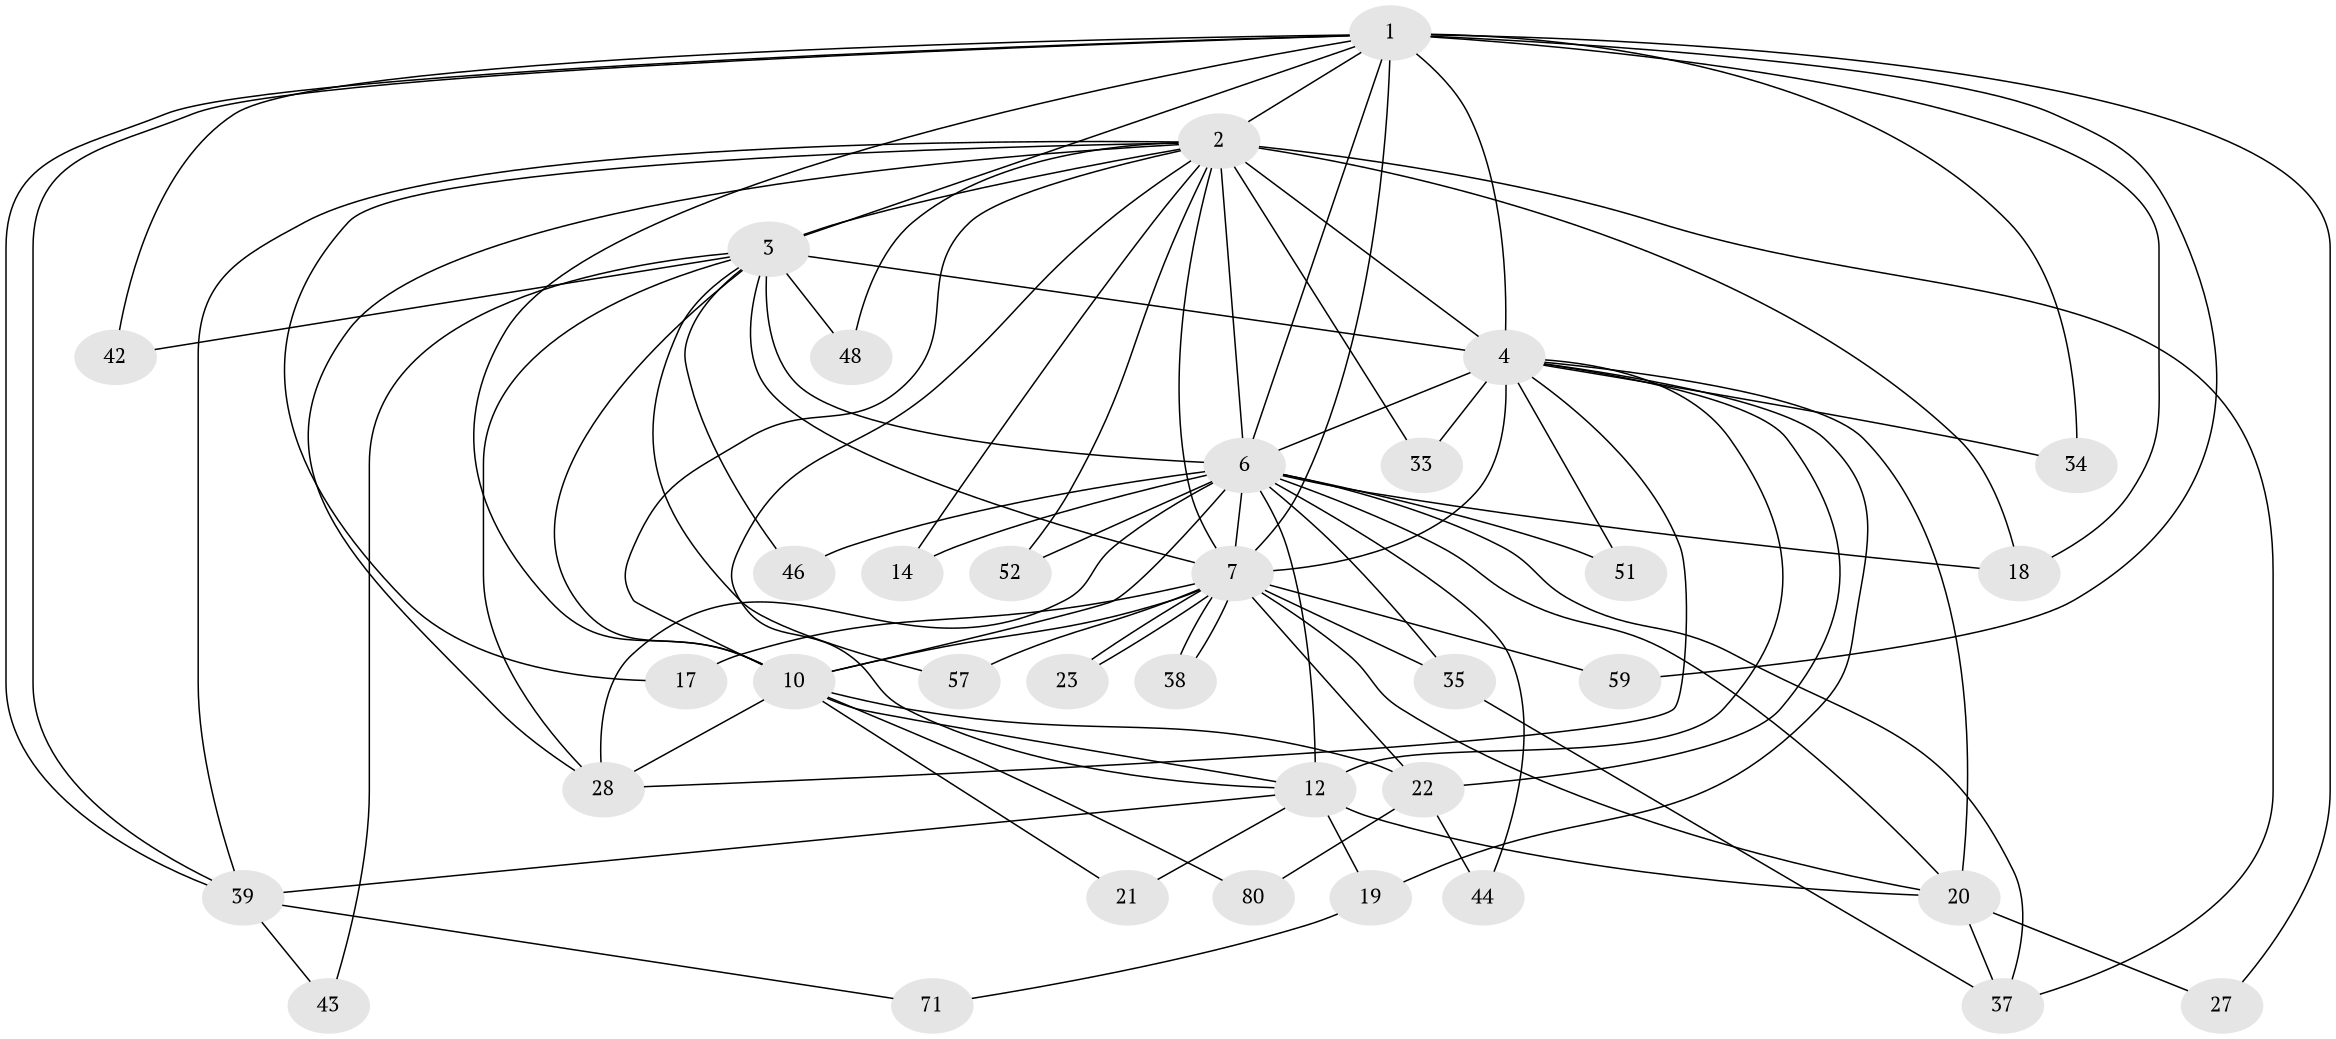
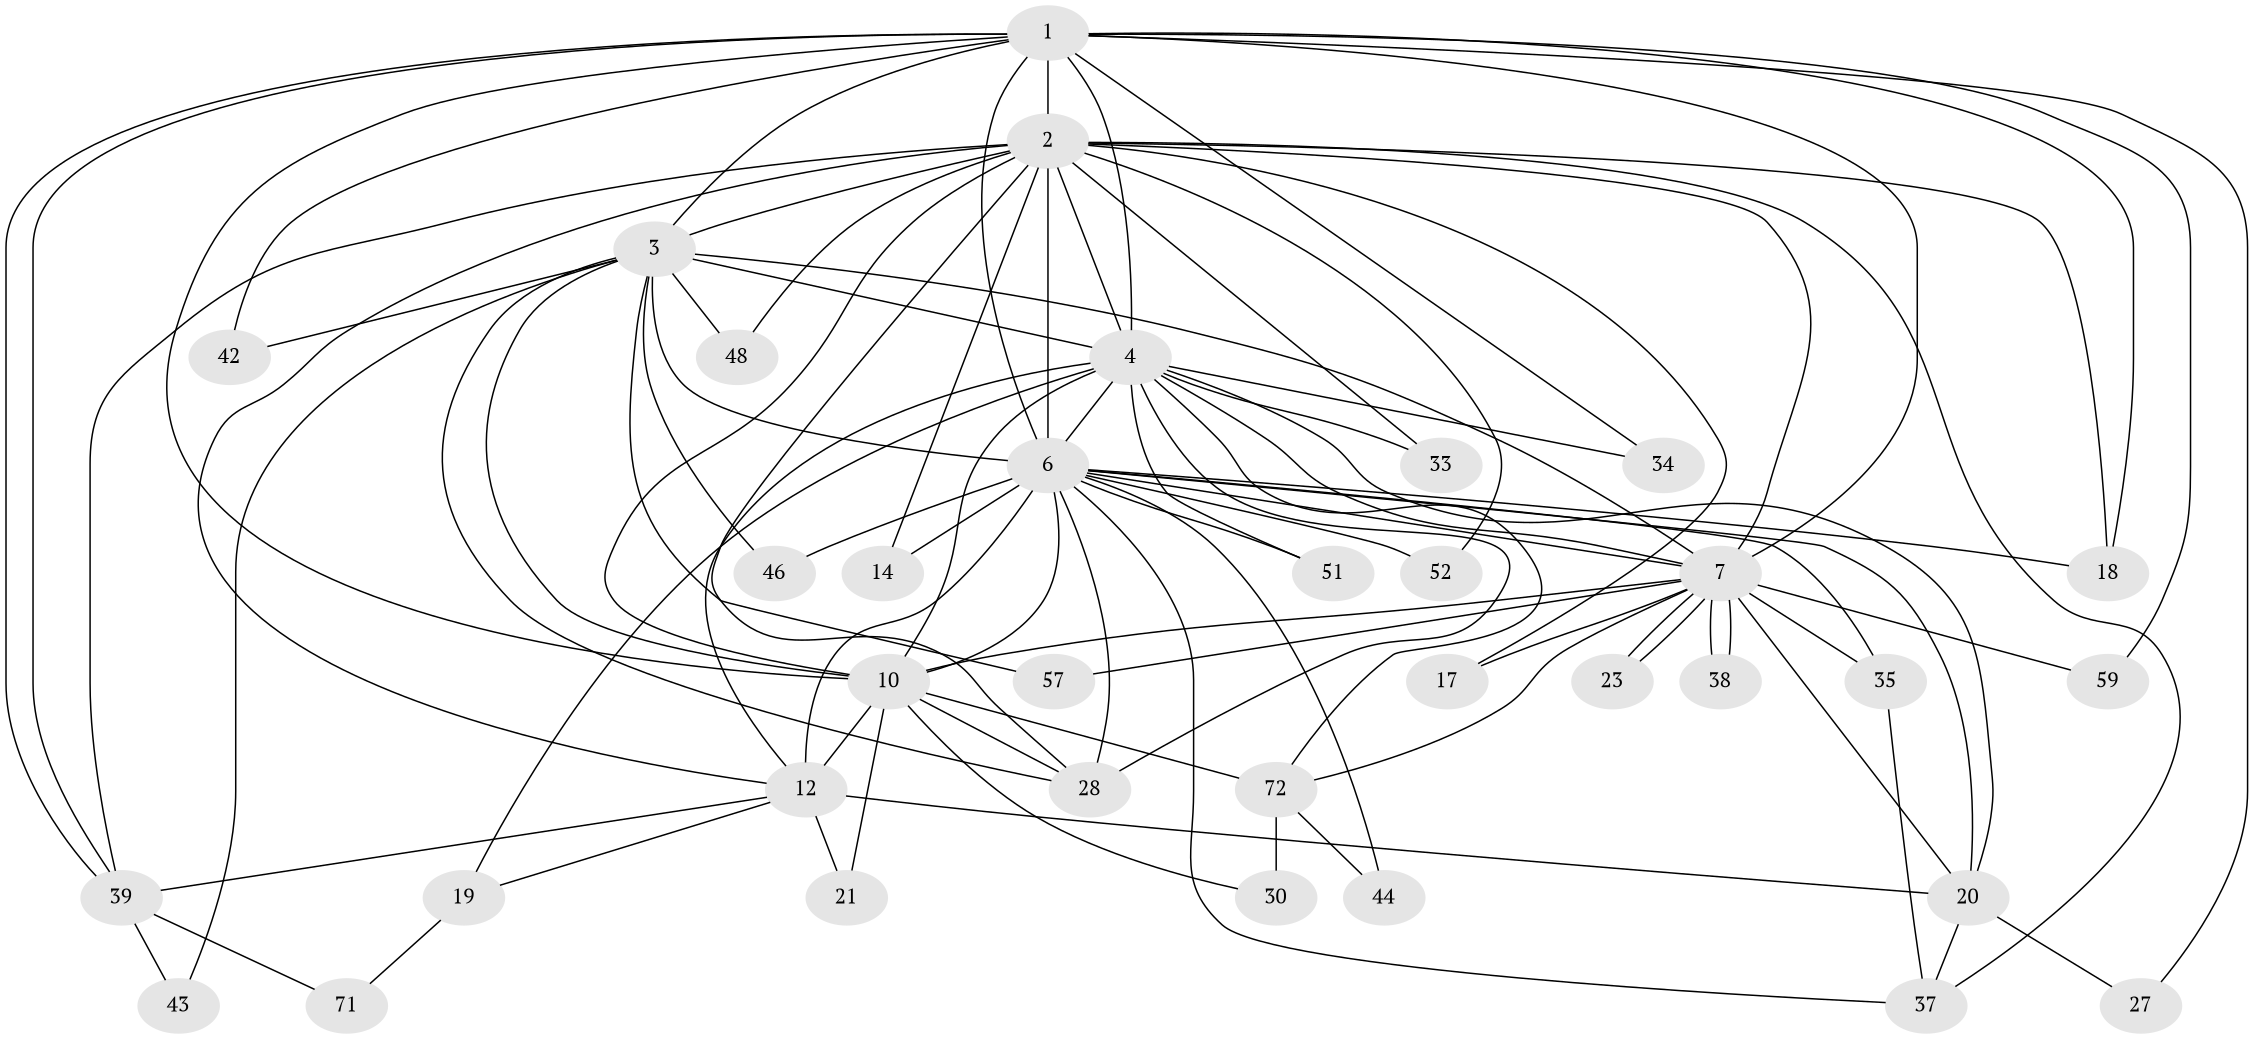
none -> (969, 480)
(1423, 790) -> (1276, 790)
(1254, 898) -> (1276, 898)
